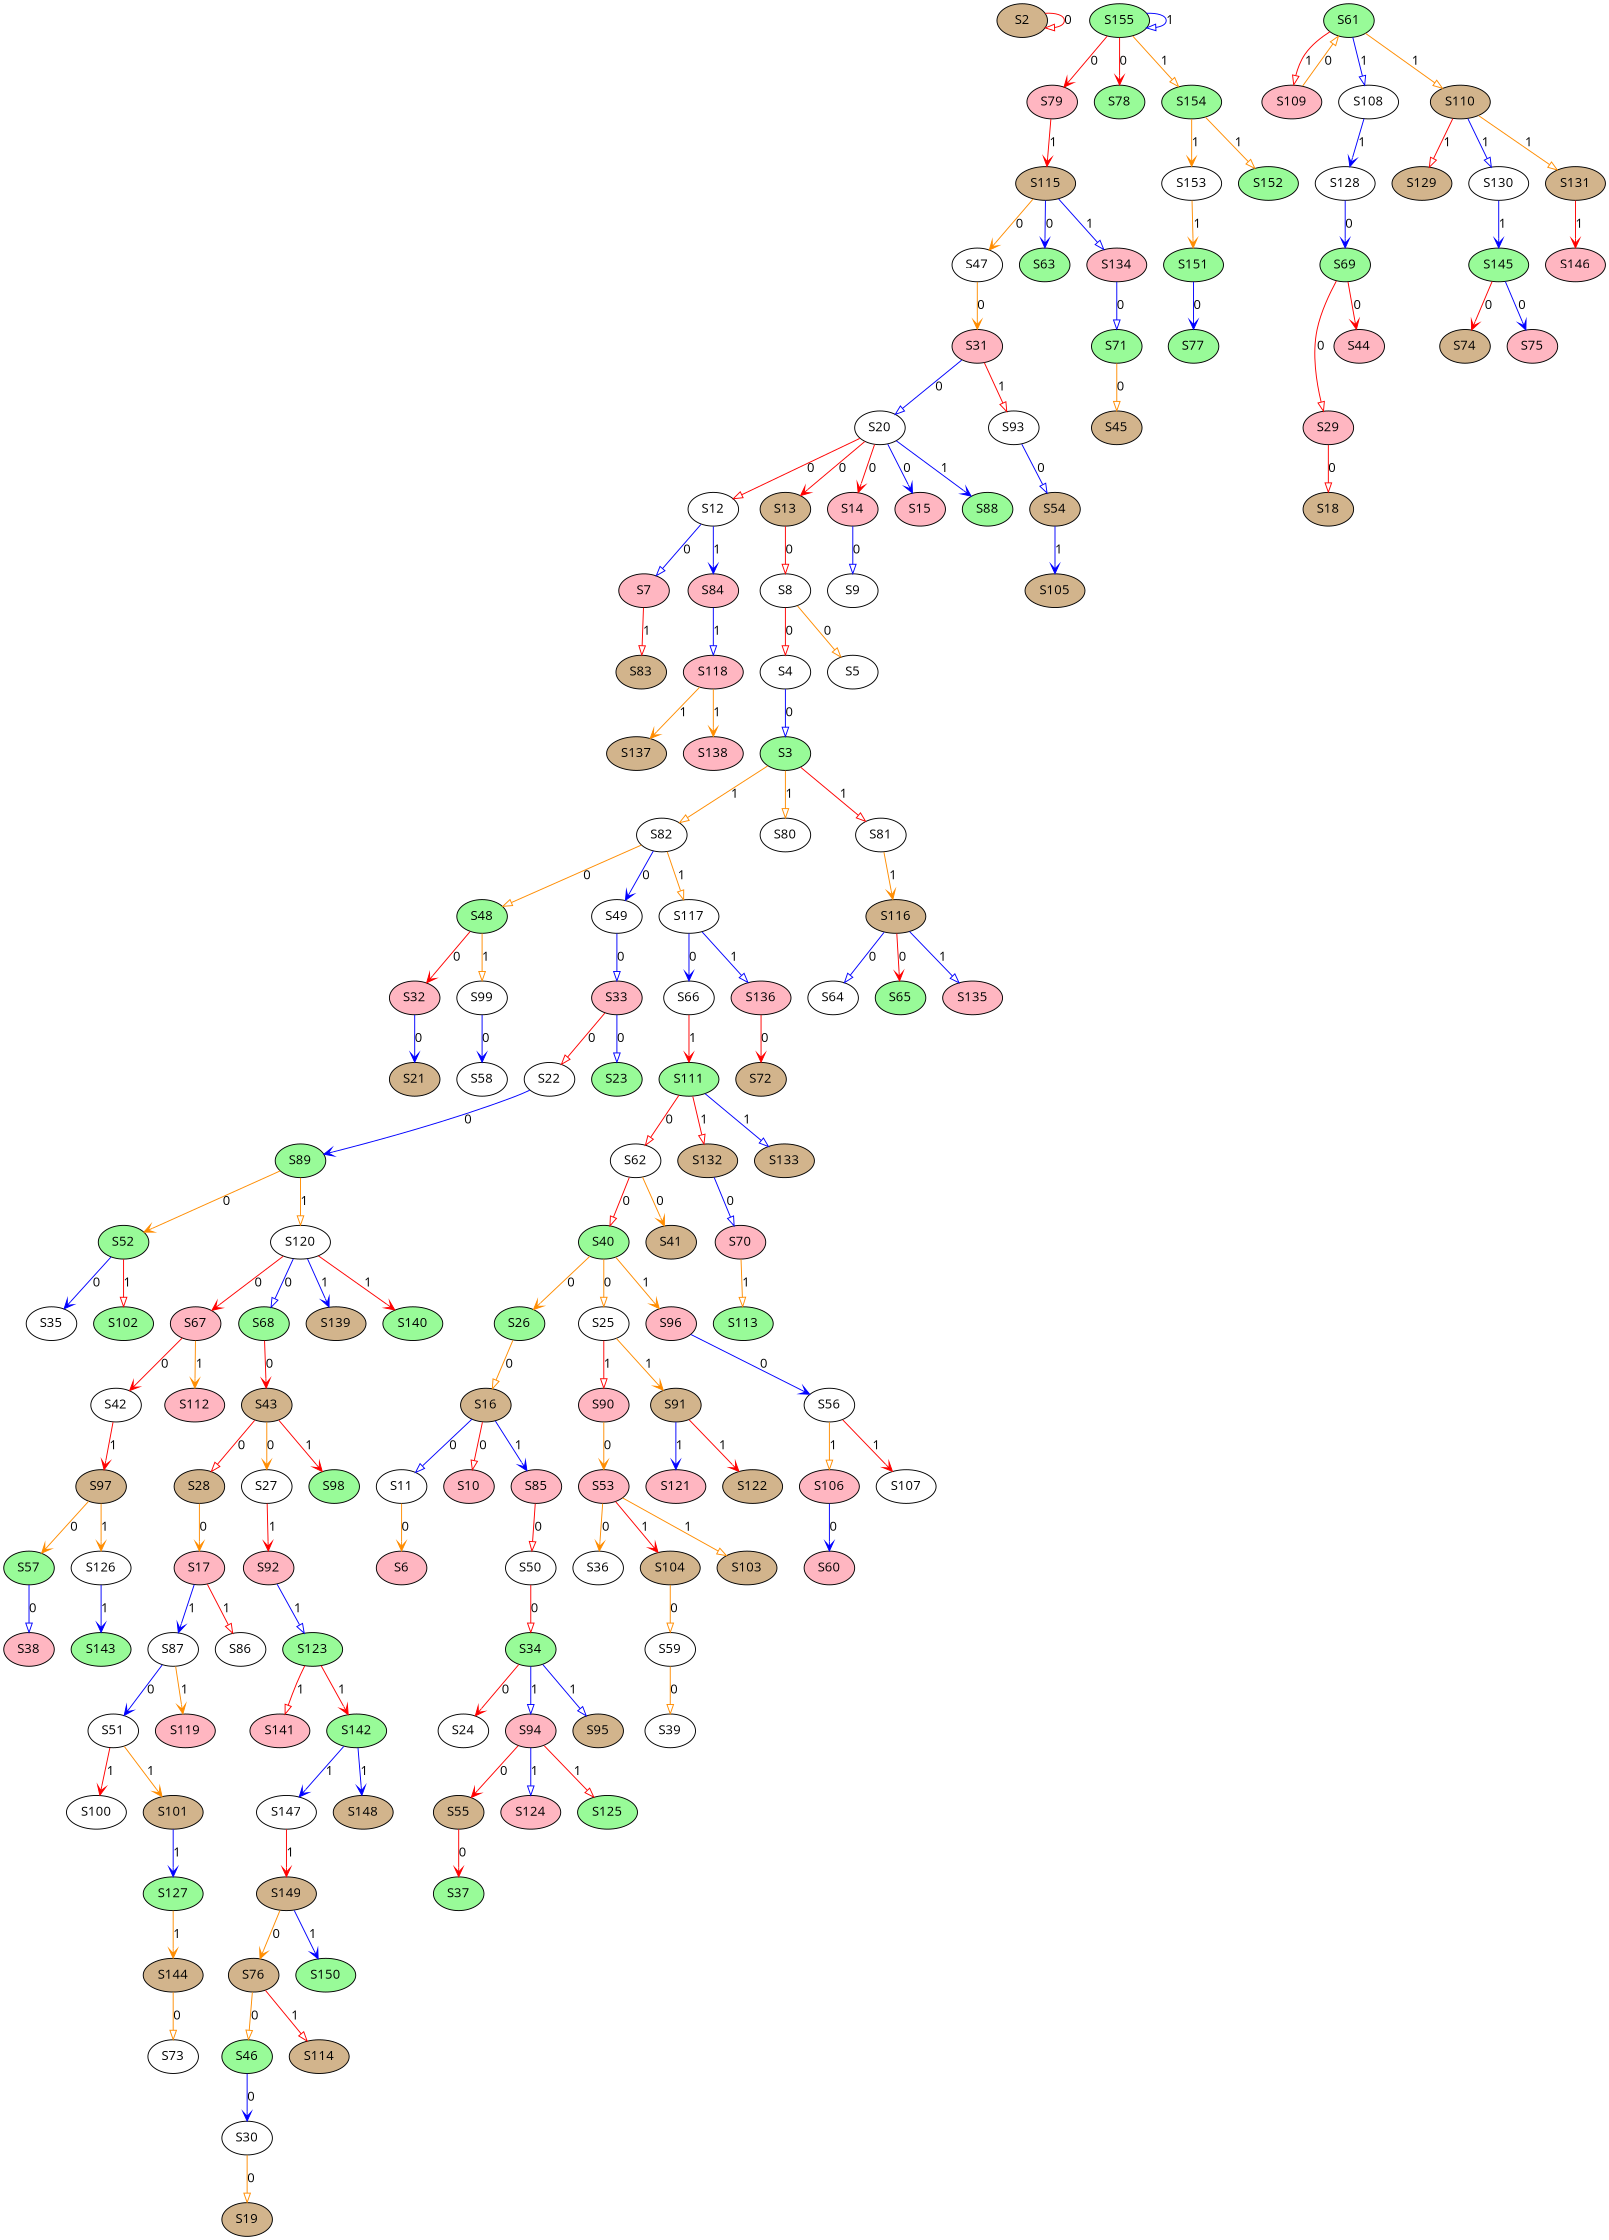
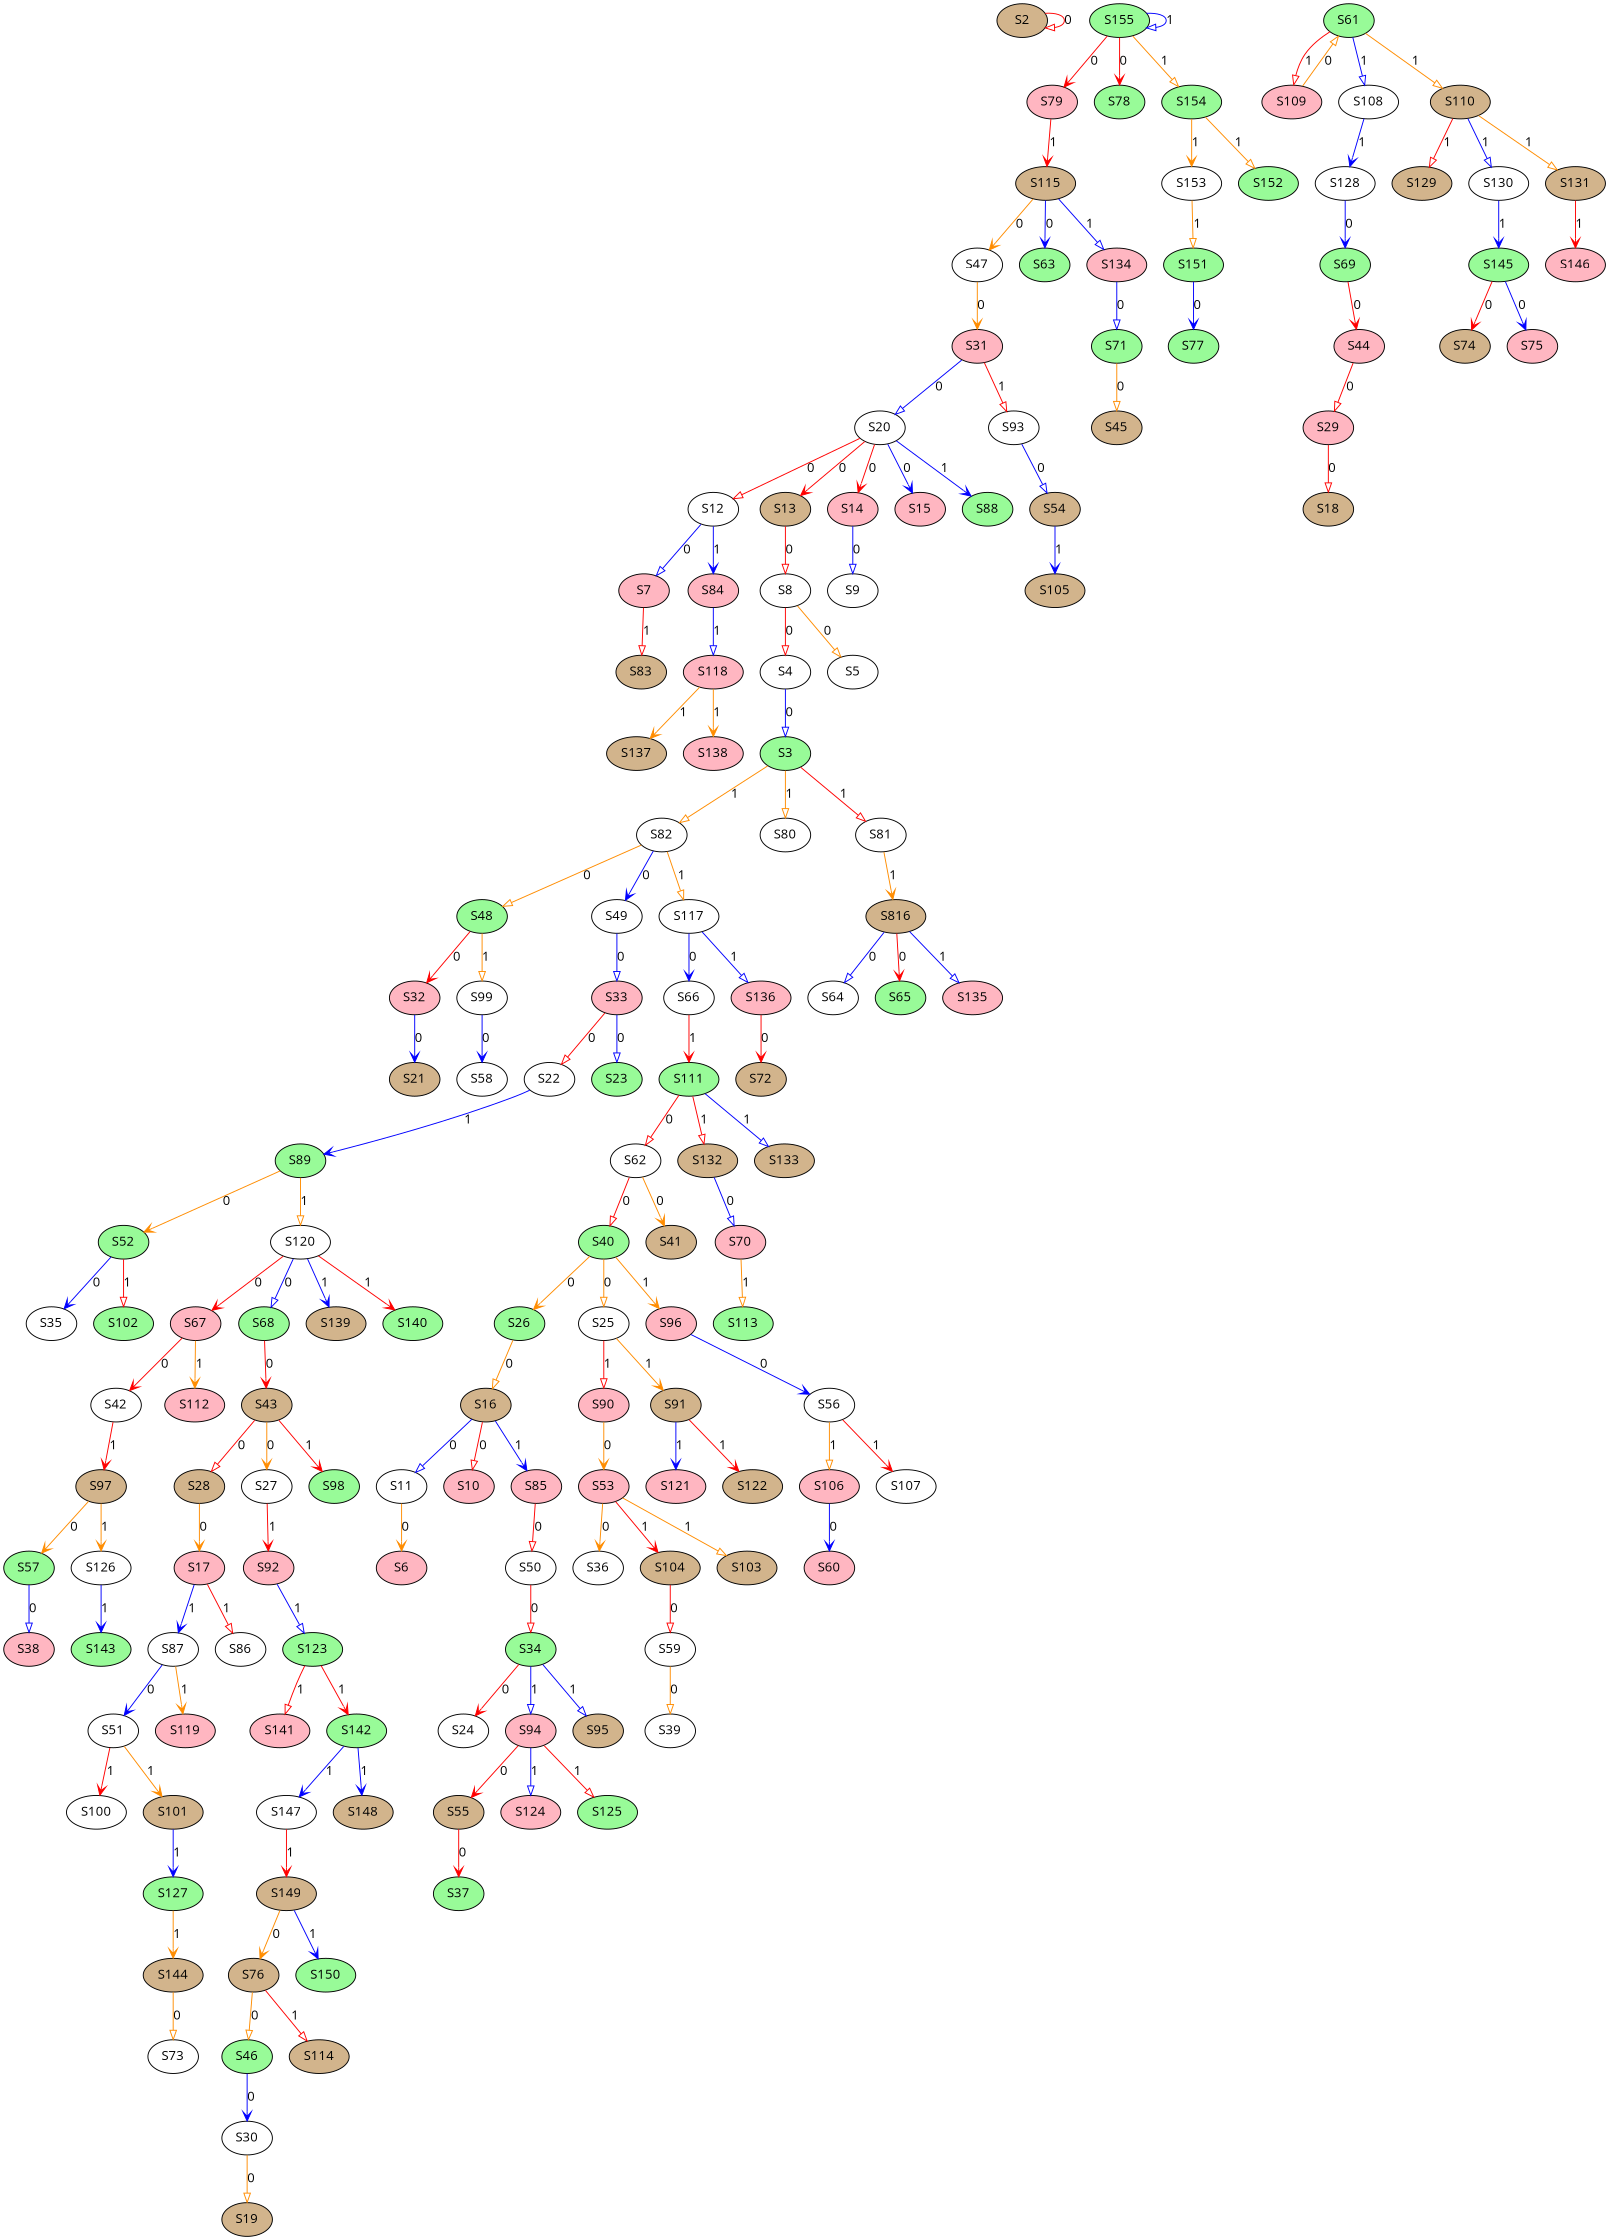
(1192, 220) -> (1192, 220)
(1316, 340) -> (1346, 383)
(896, 916) -> (896, 916)
(469, 1120) -> (469, 1120)
(670, 1604) -> (670, 1604)
